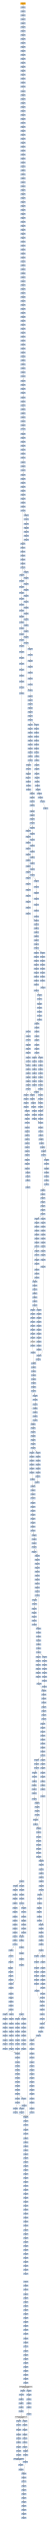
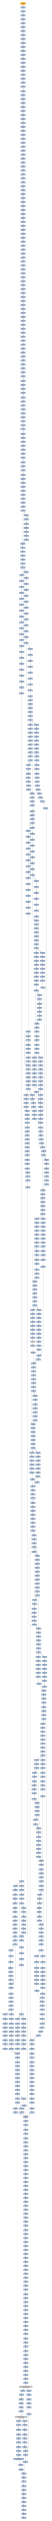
none -> (26, 2278)
